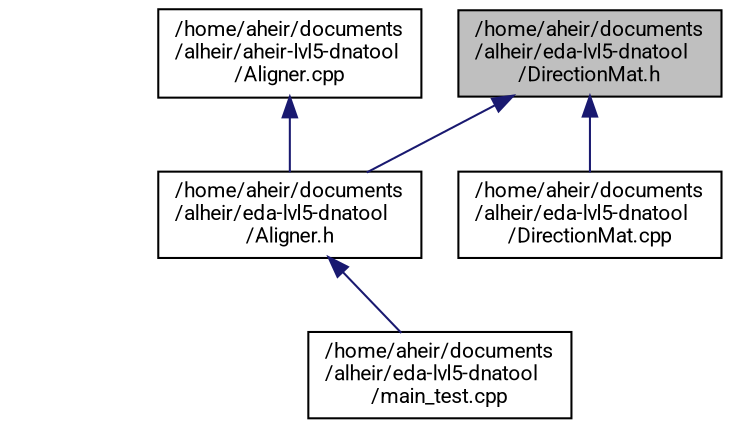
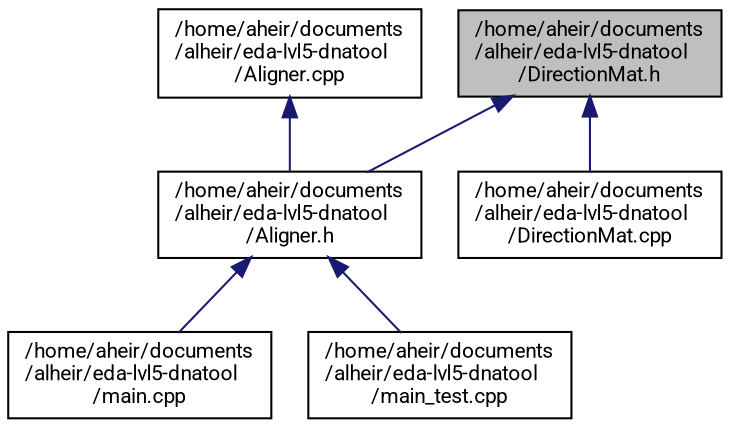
(290, 53) -> (290, 53)
none -> (140, 375)
